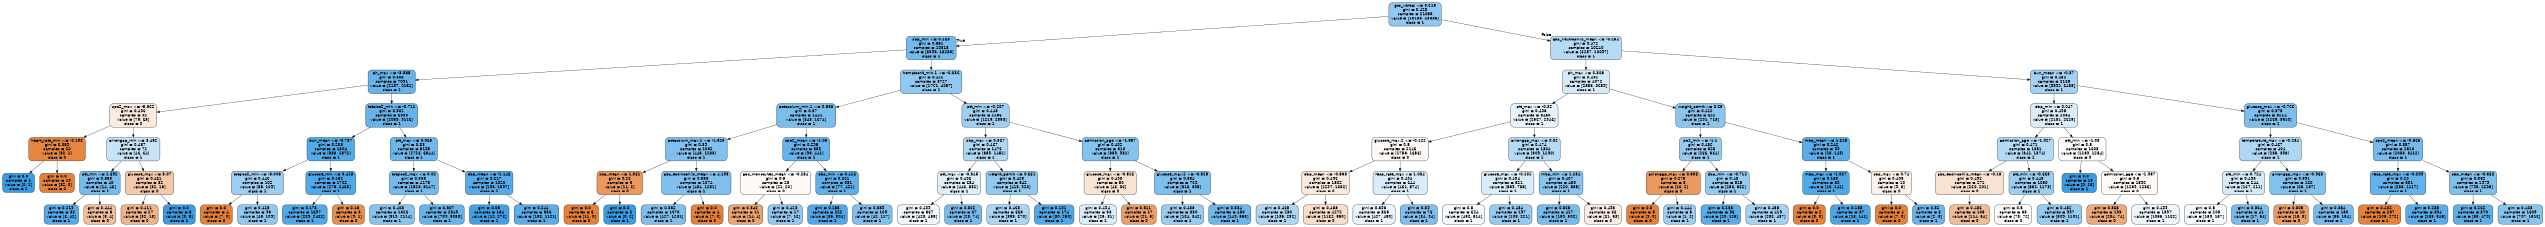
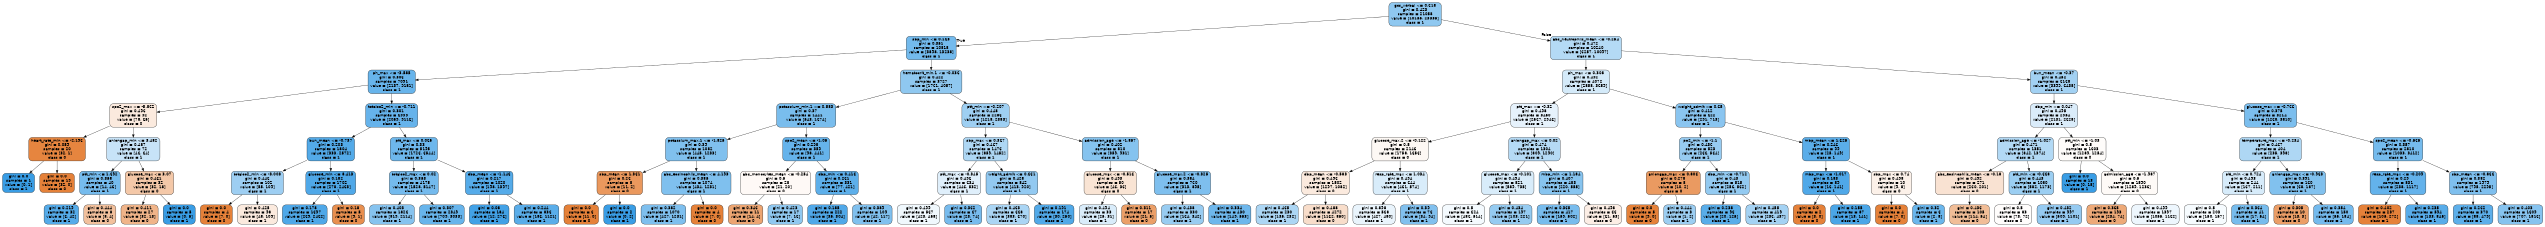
(257, 214) -> (257, 214)
